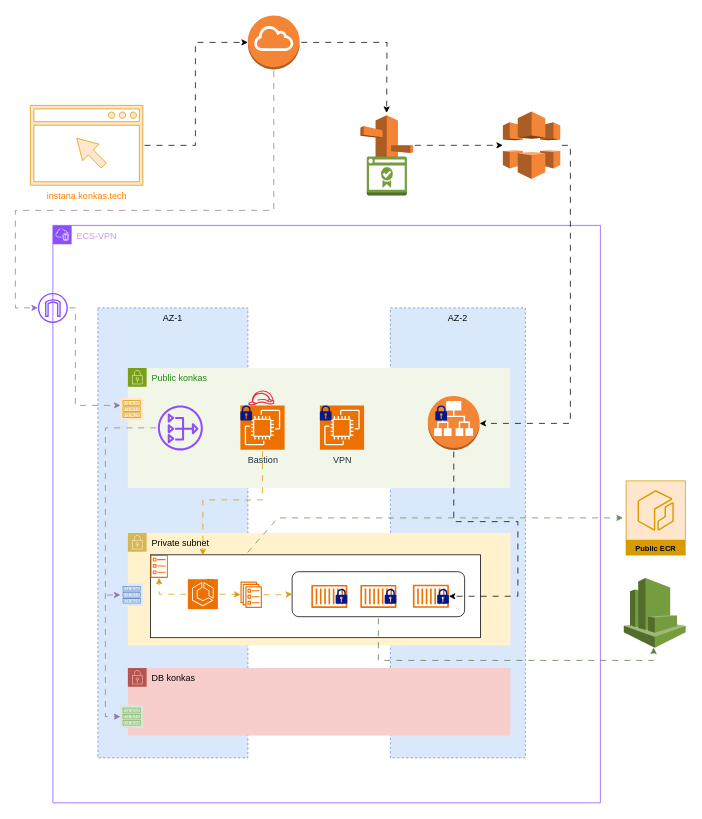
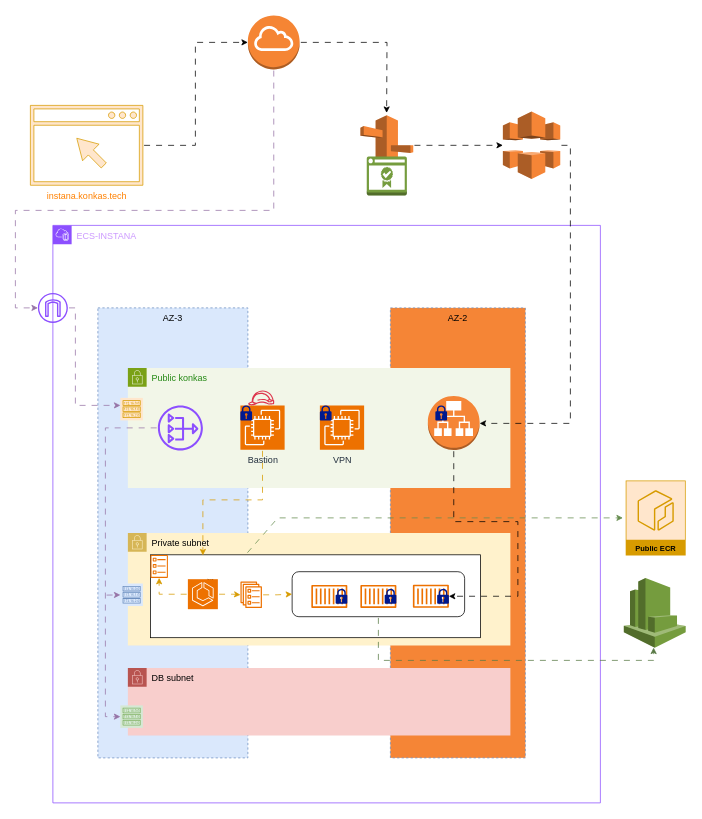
(95, 236) -> (105, 236)
(173, 319) -> (173, 319)
(458, 319) -> (458, 319)
(173, 679) -> (173, 679)
